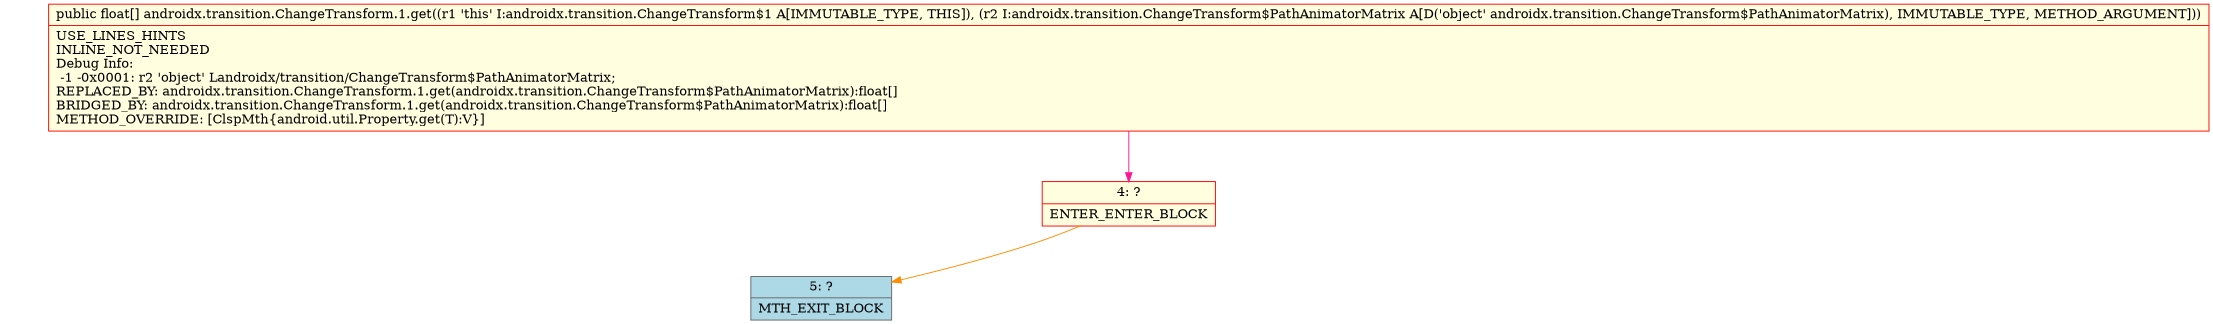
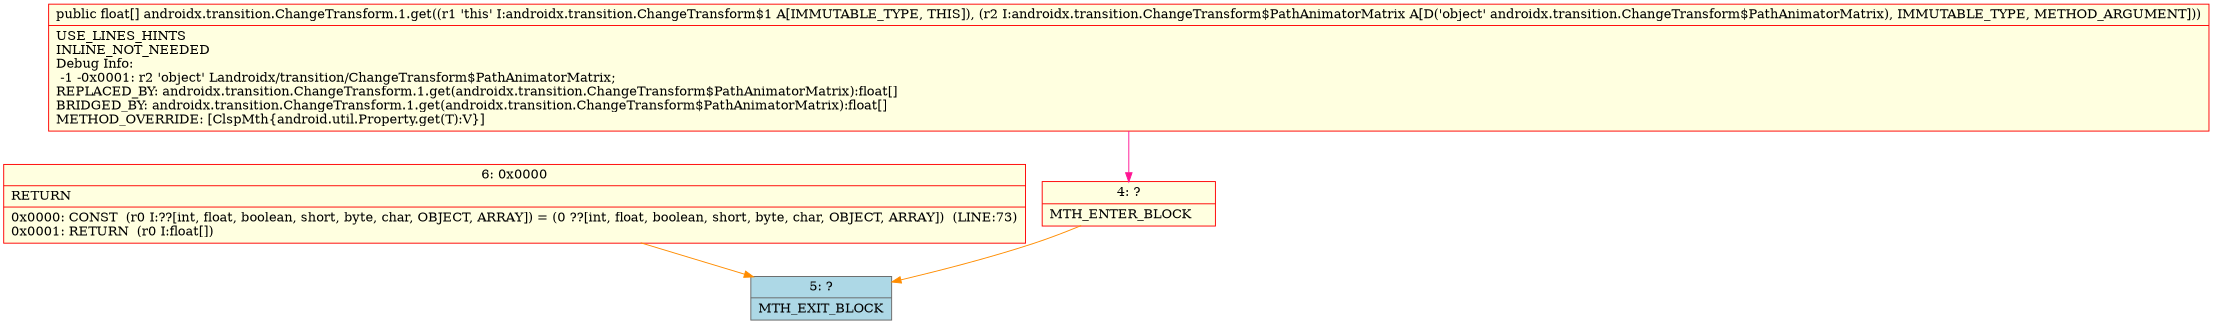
none -> (515, 204)
(1129, 214) -> (1121, 214)
